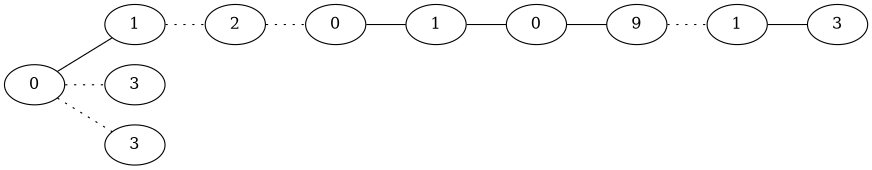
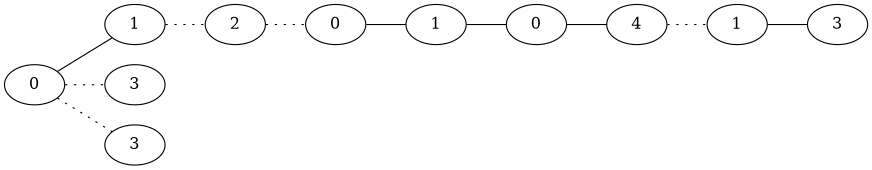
(637, 25) -> (637, 25)
